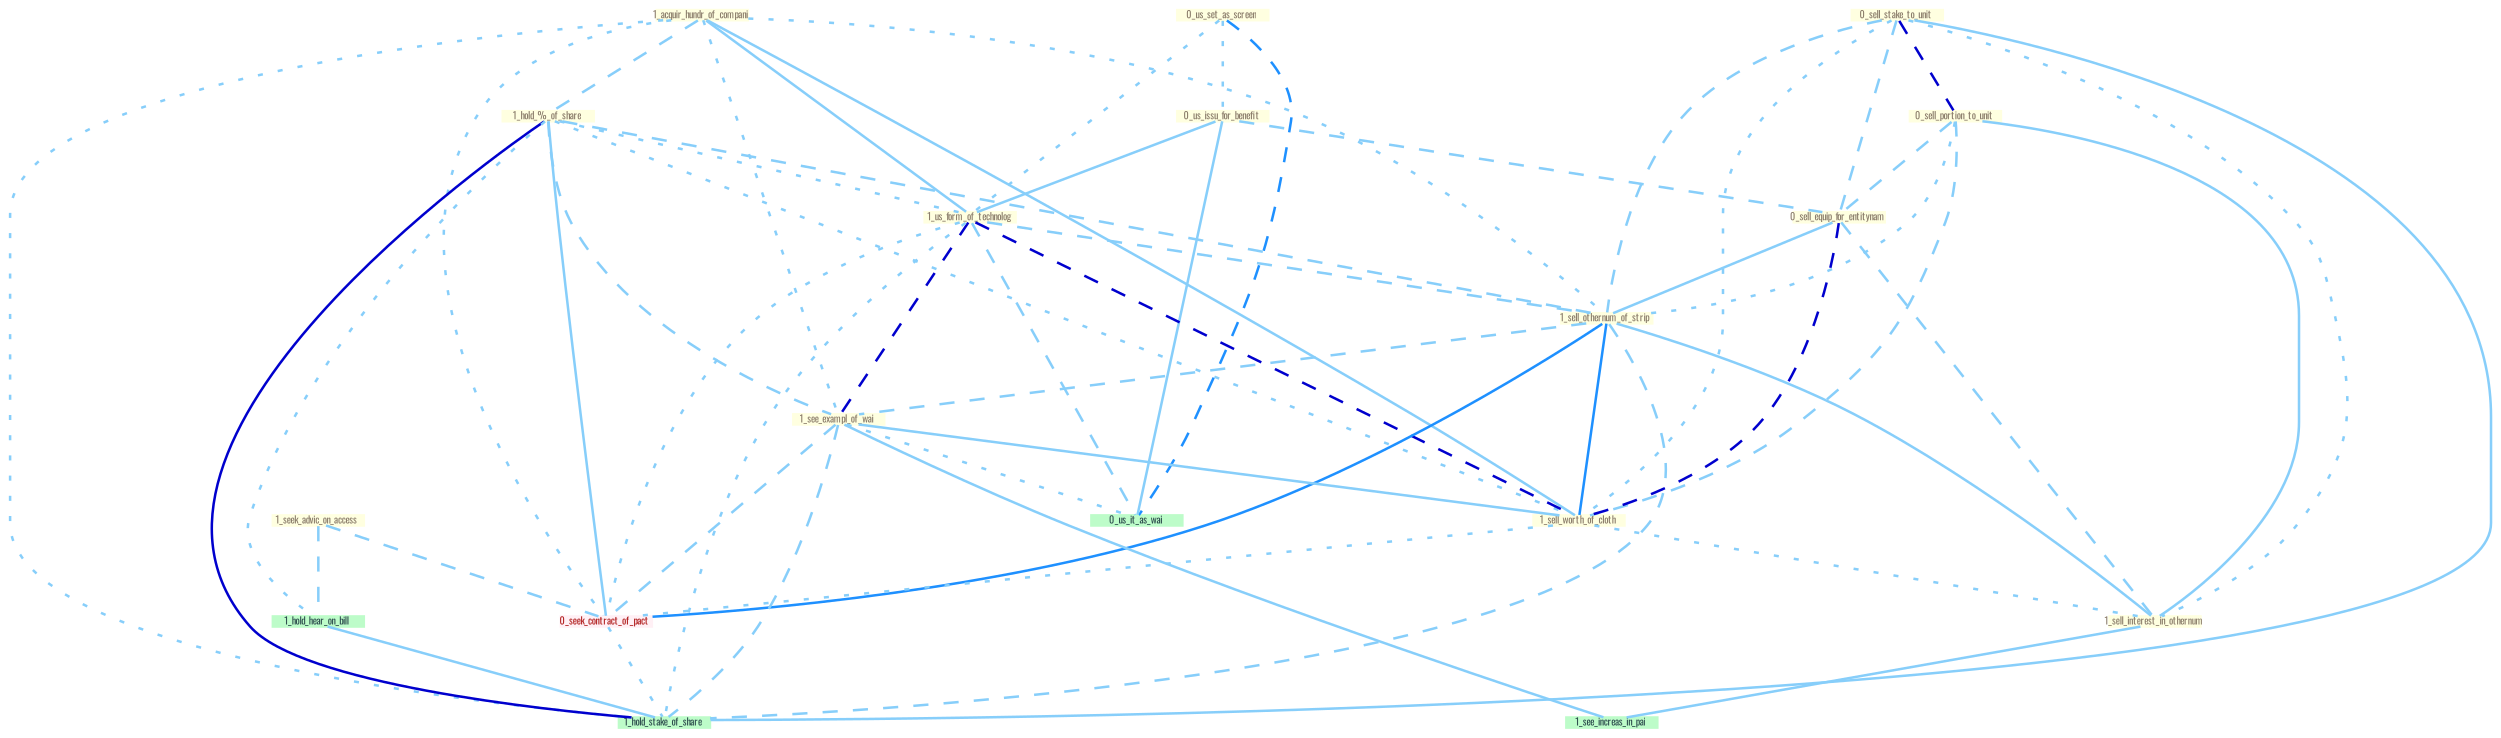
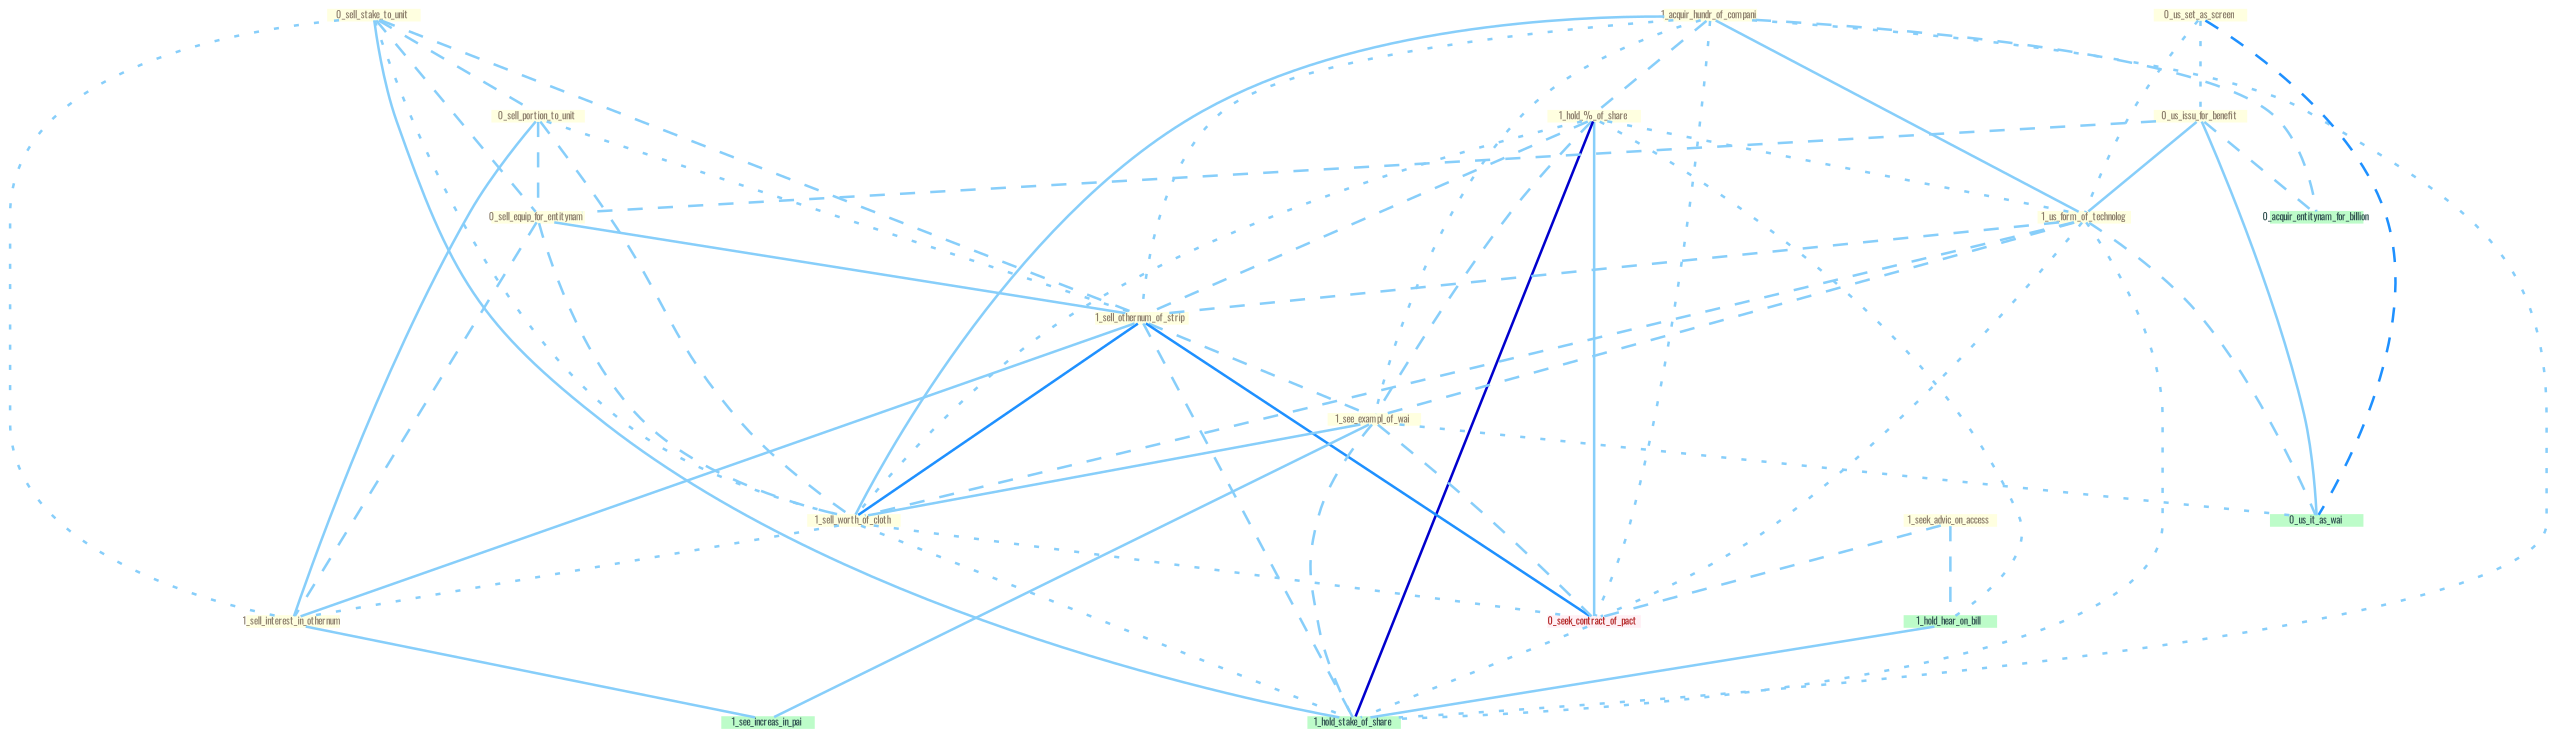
(1926, 66) -> (460, 68)
none -> (2317, 217)
(905, 318) -> (1626, 347)
(1289, 376) -> (1469, 369)
(1766, 414) -> (634, 411)
none -> (1104, 622)
